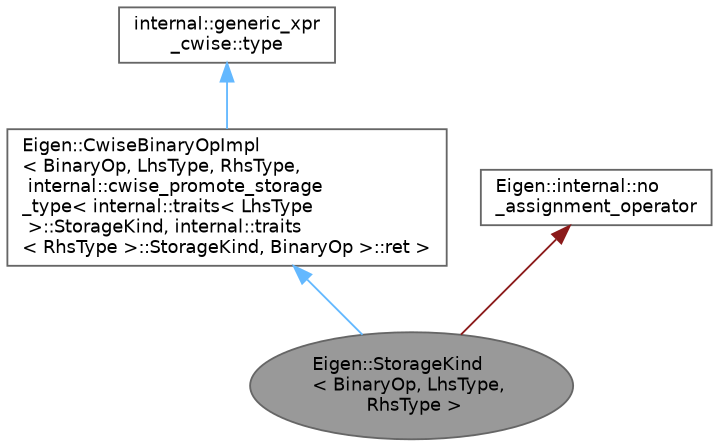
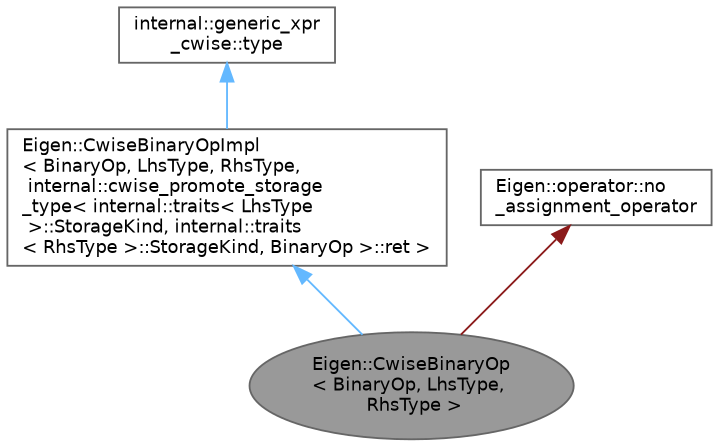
(596, 198) -> (596, 198)
(412, 386) -> (412, 386)
